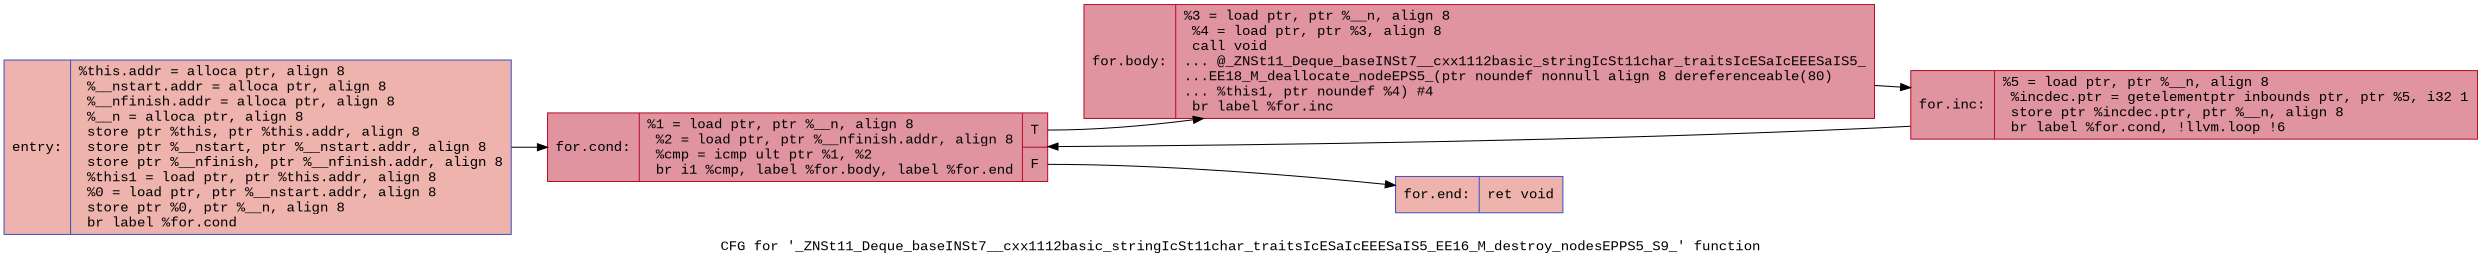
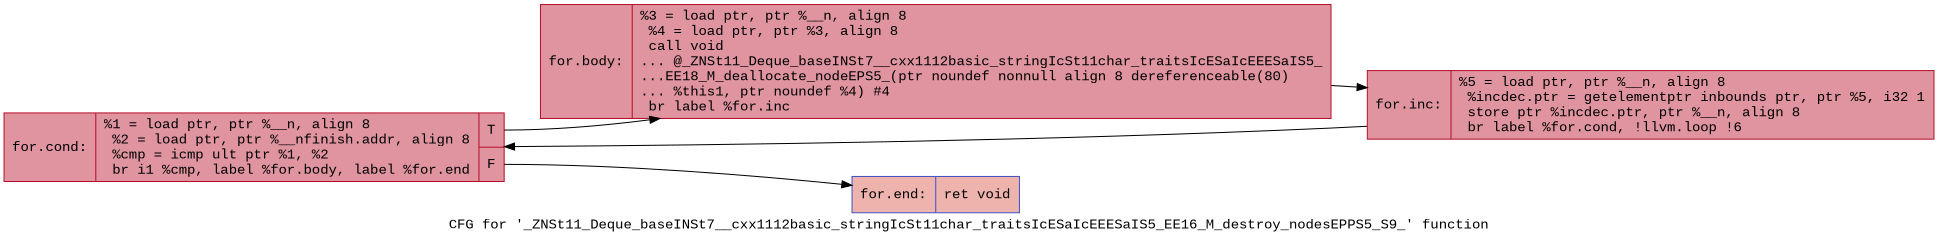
(258, 147) -> none
